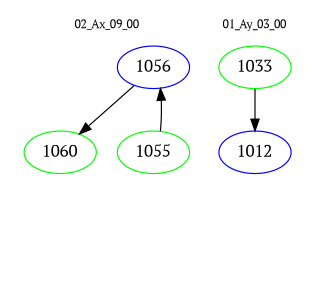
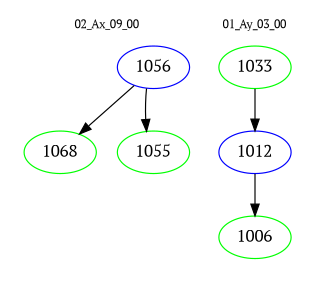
(161, 116) -> (146, 104)
(60, 152) -> (60, 152)
none -> (255, 237)
